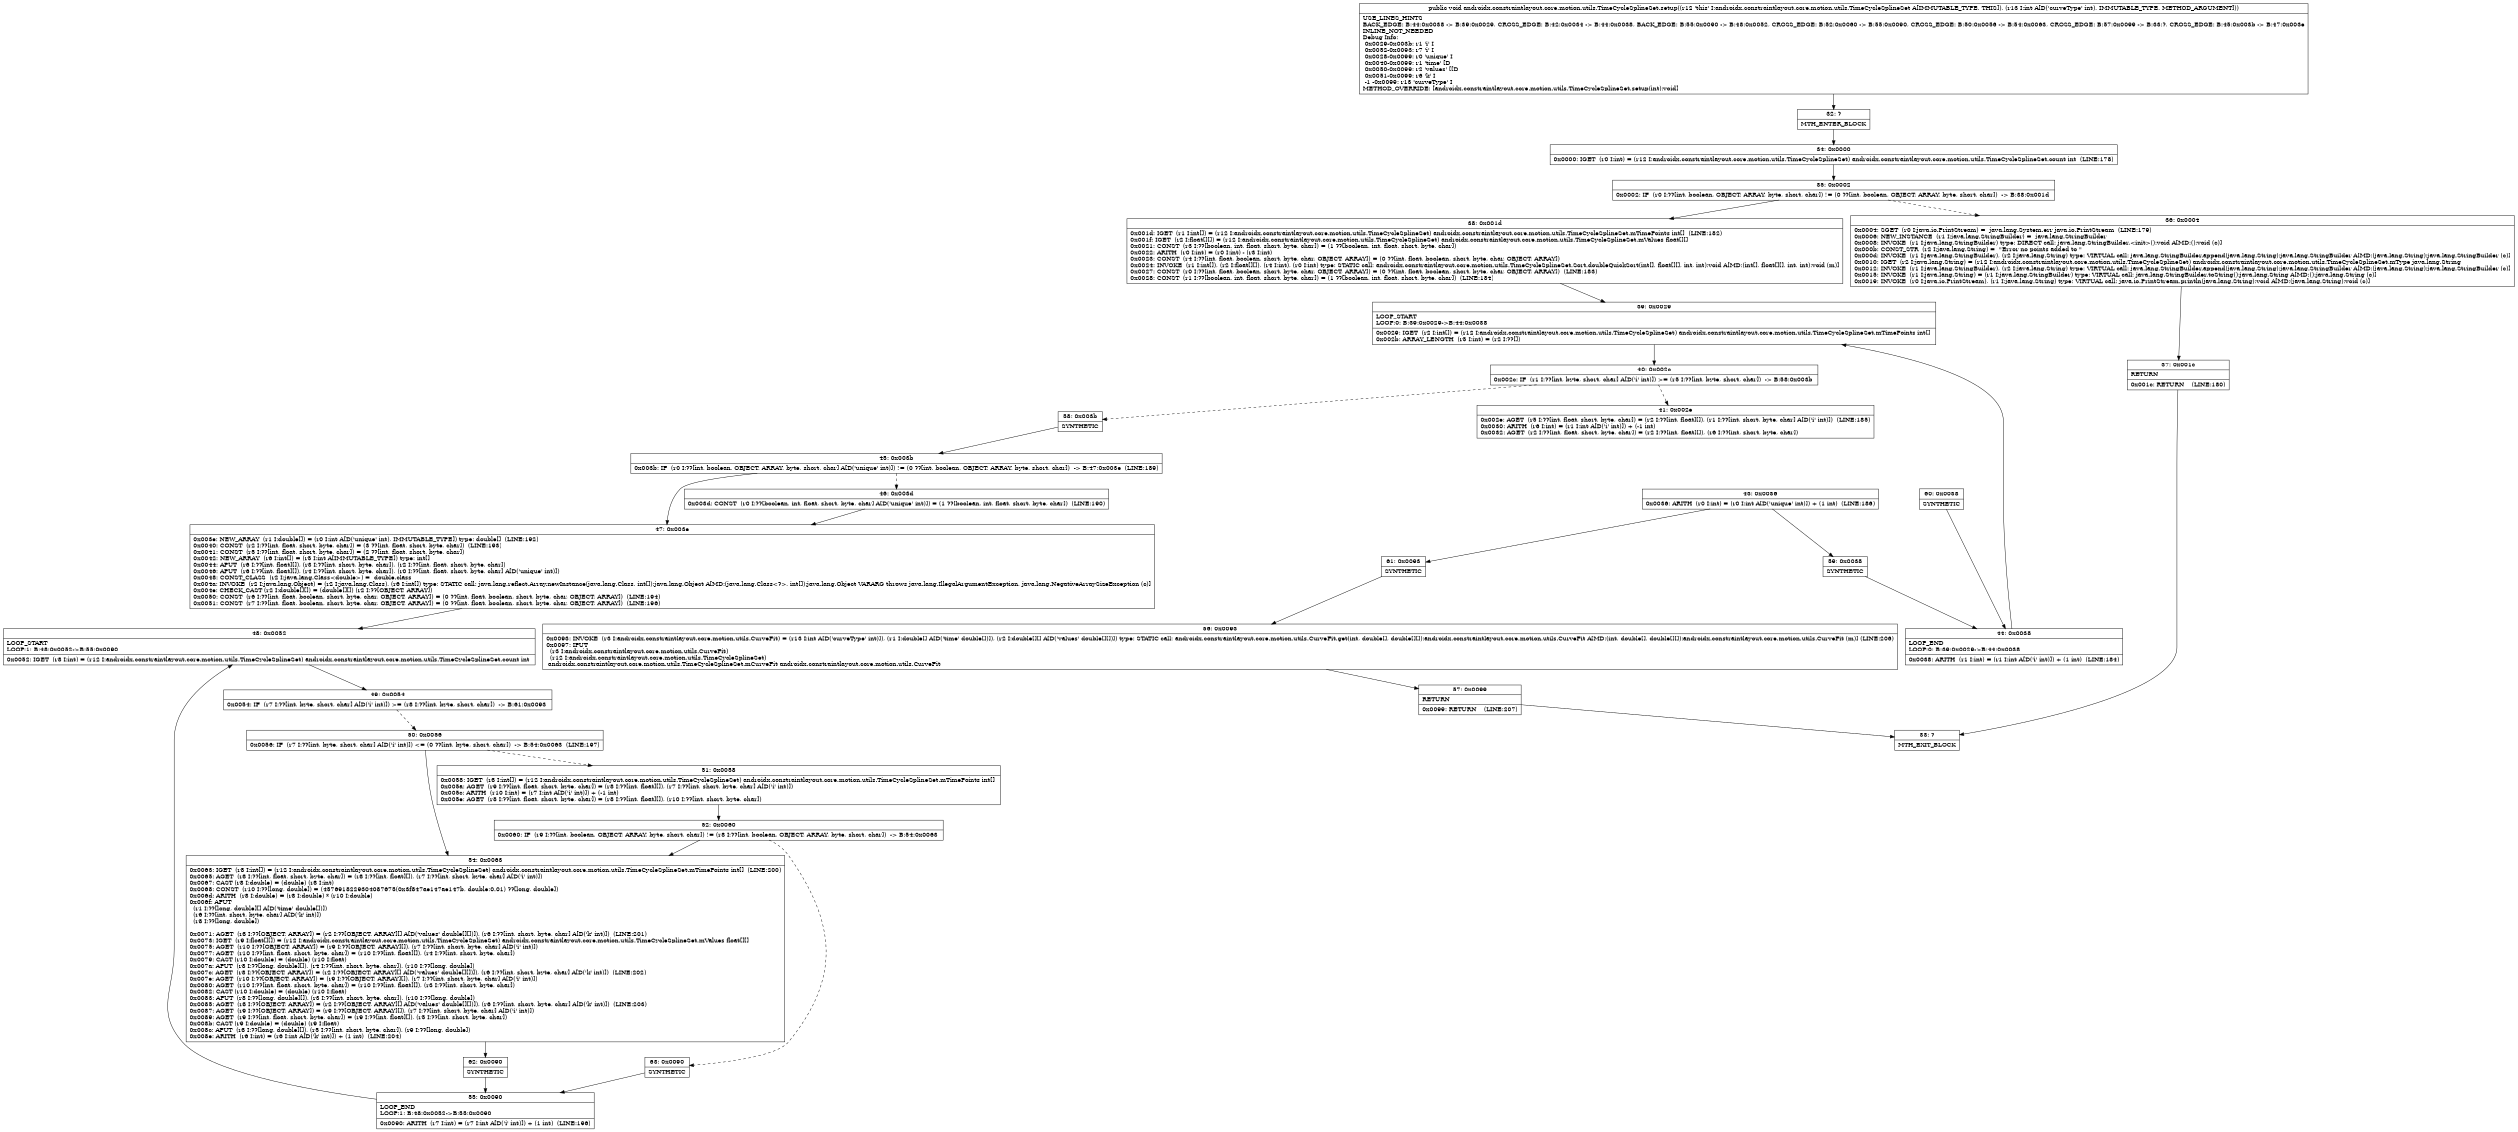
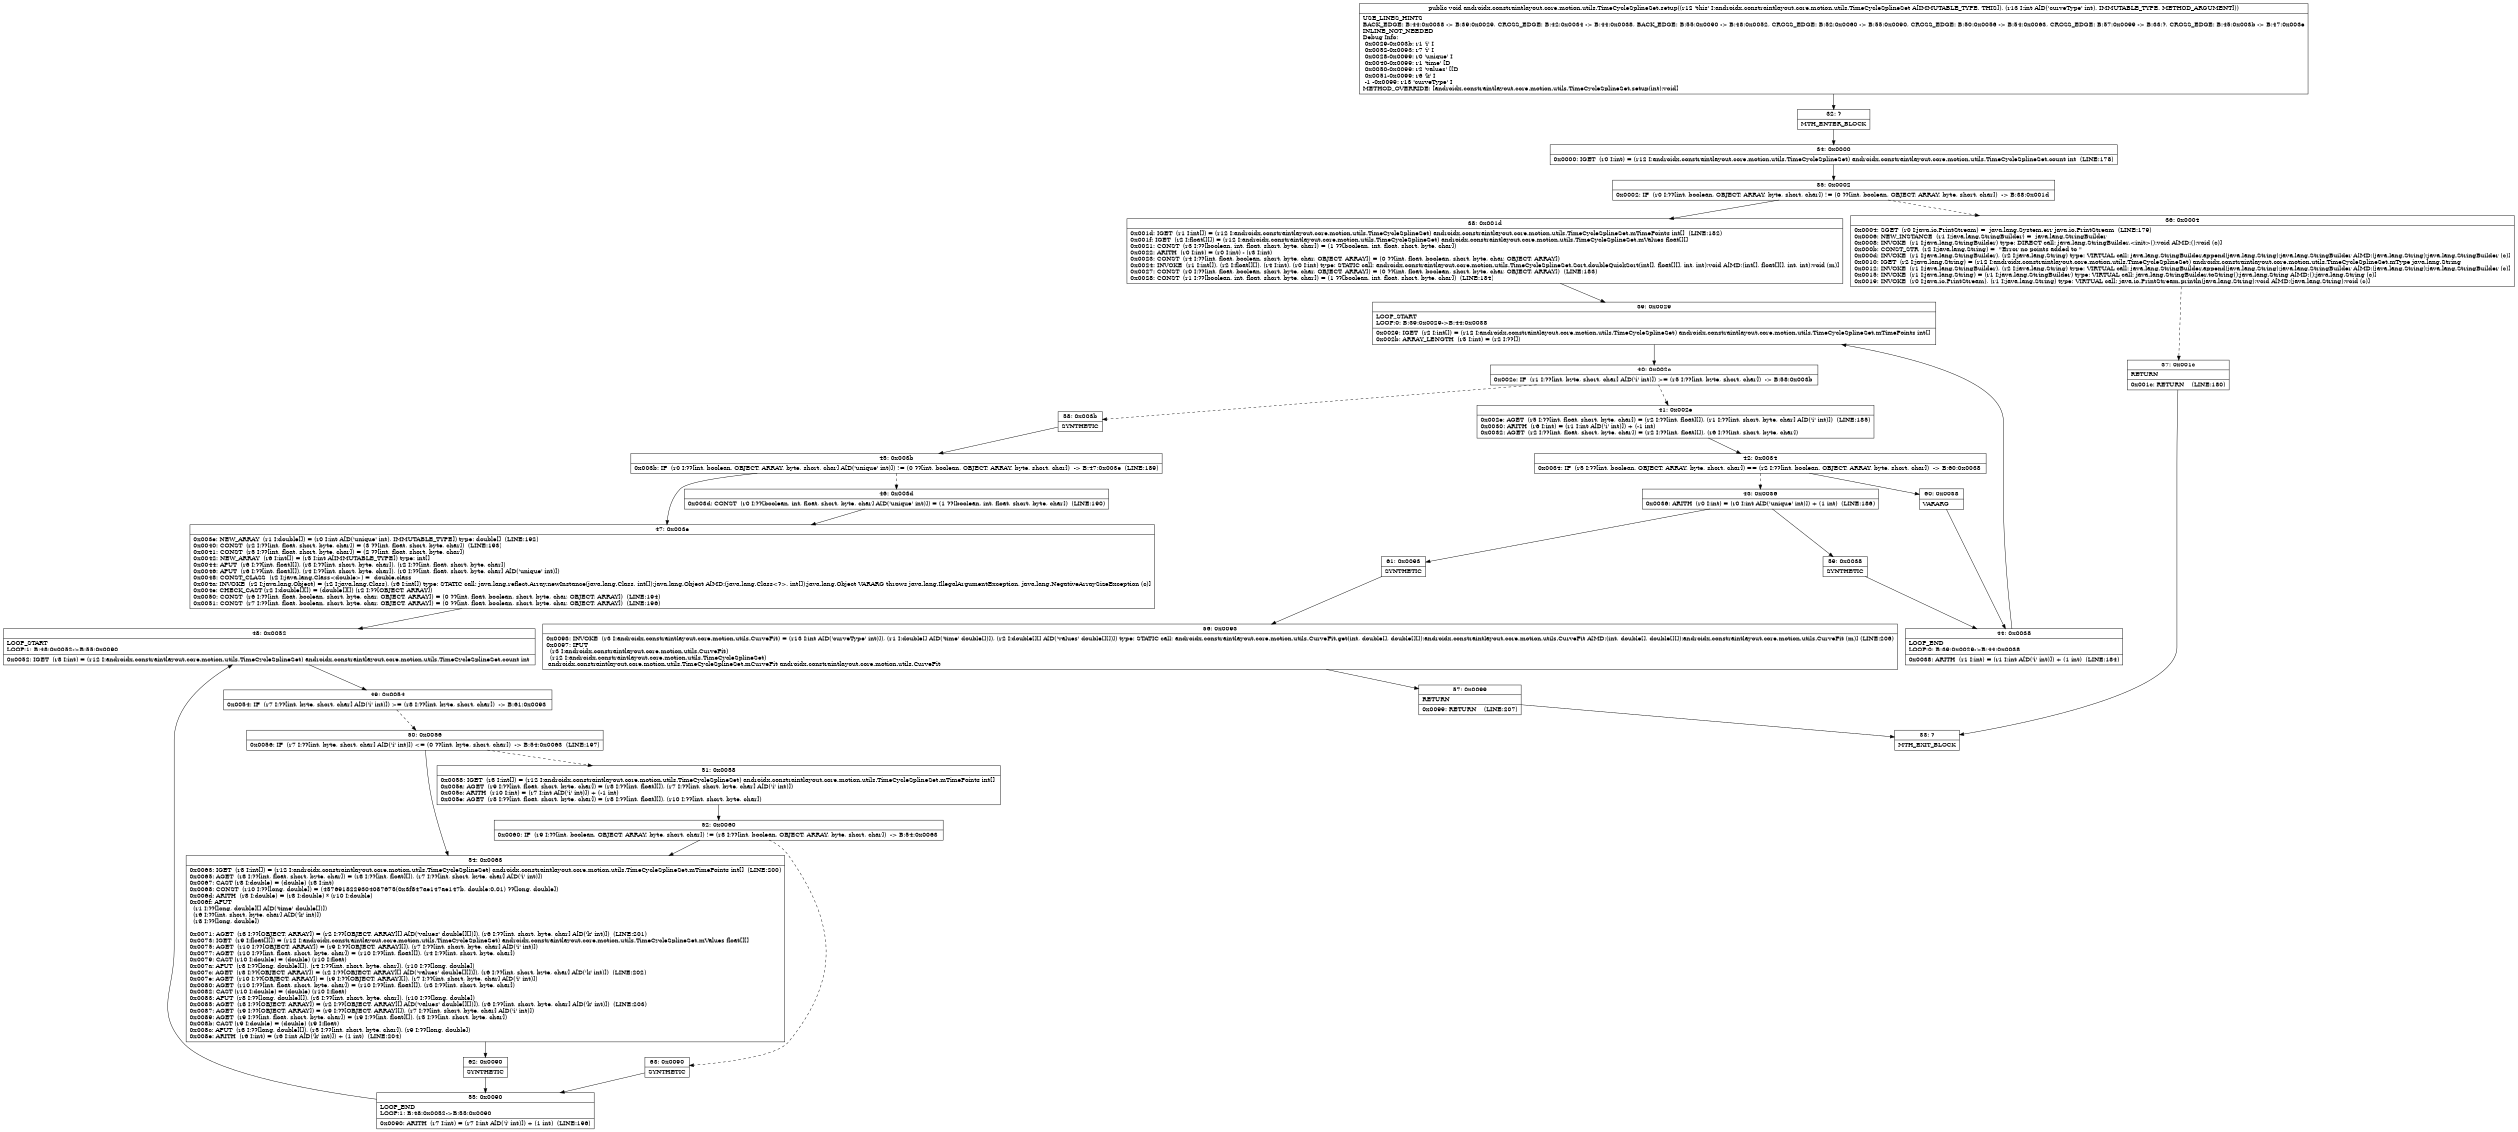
(2180, 321) -> (2180, 321)
none -> (1760, 463)
(1942, 504) -> (1936, 504)
